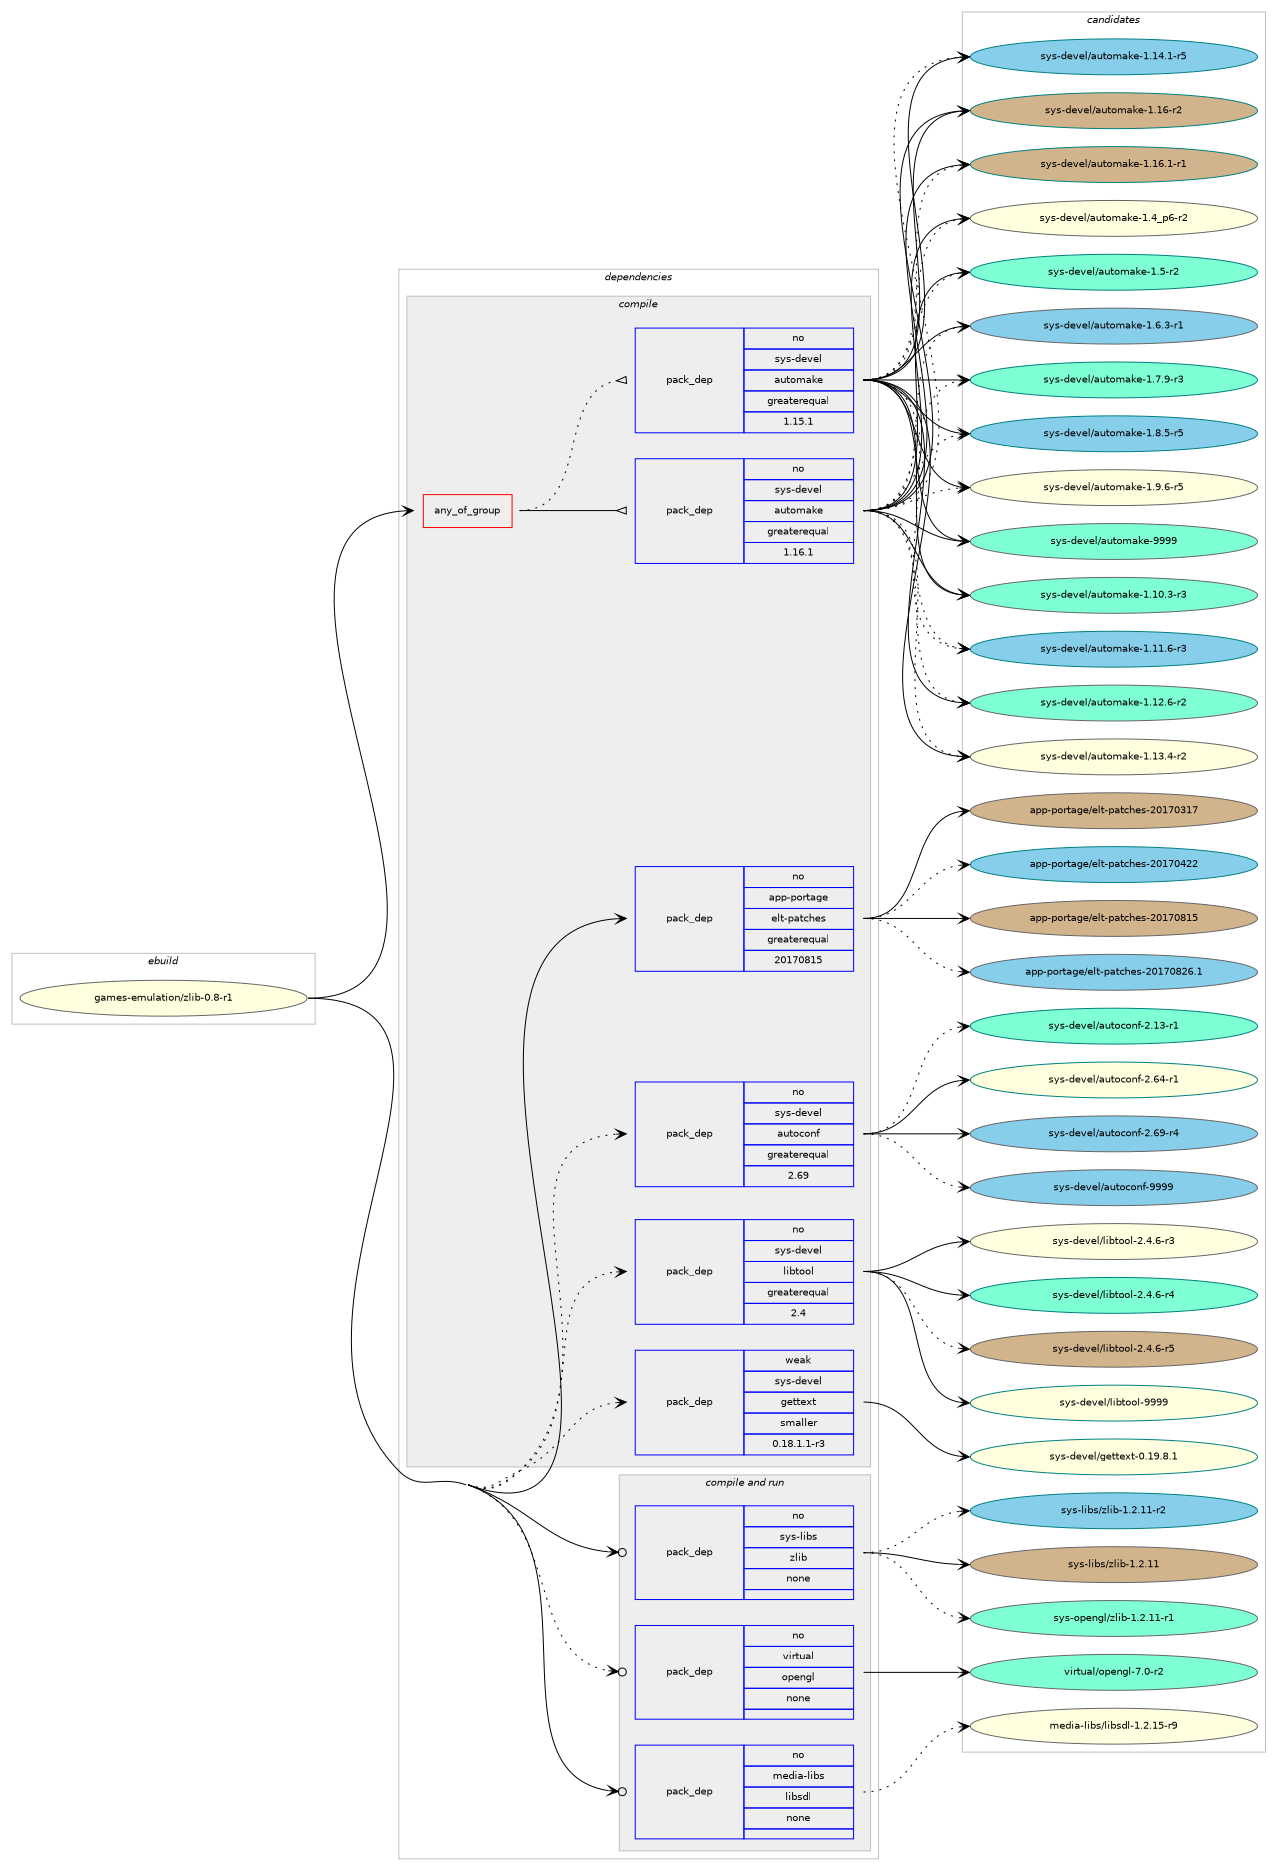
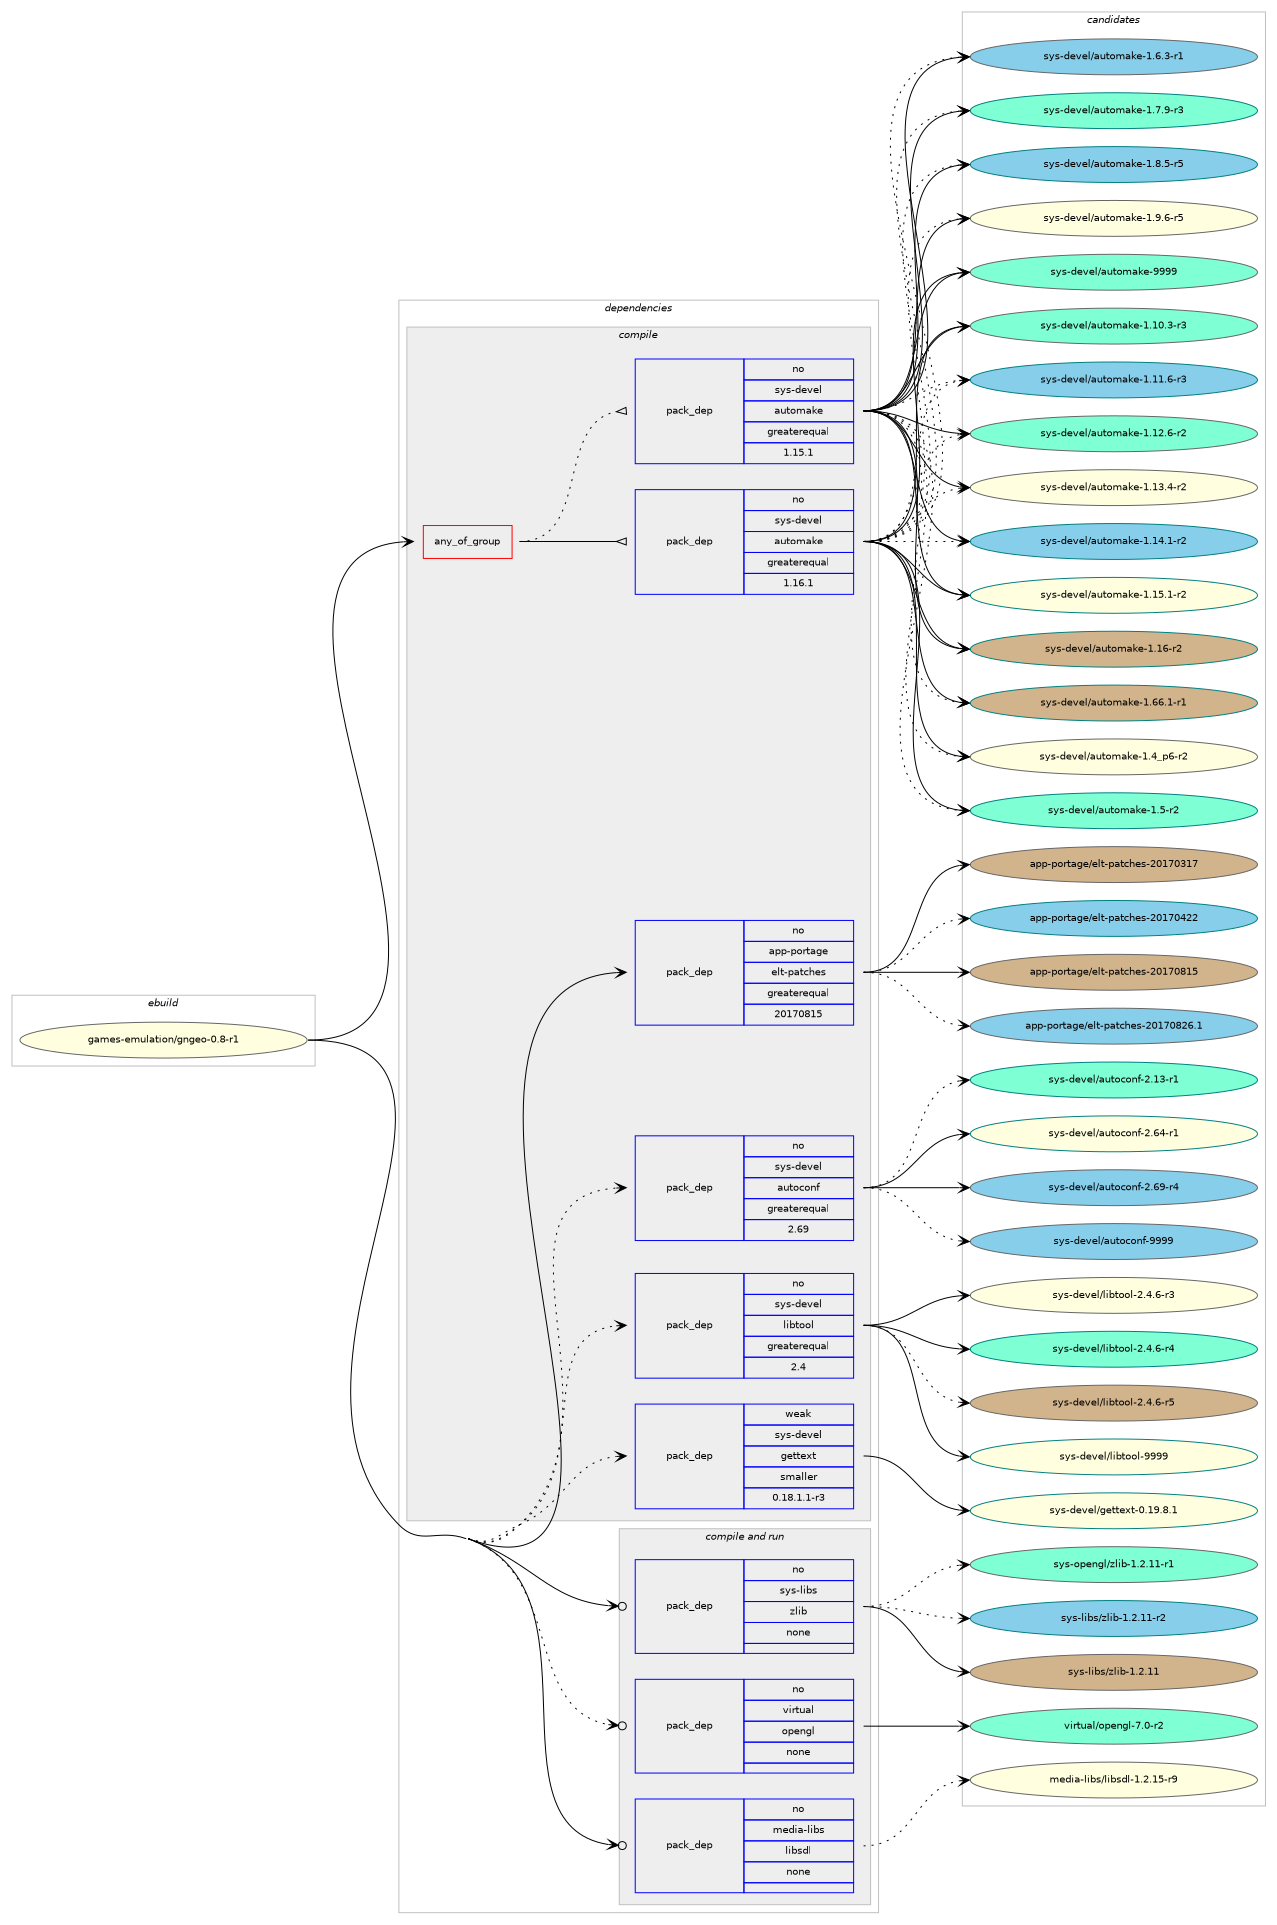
(1114, 57) -> (1114, 541)
(1114, 165) -> (1114, 703)
none -> (1114, 595)
(164, 998) -> (164, 1040)
